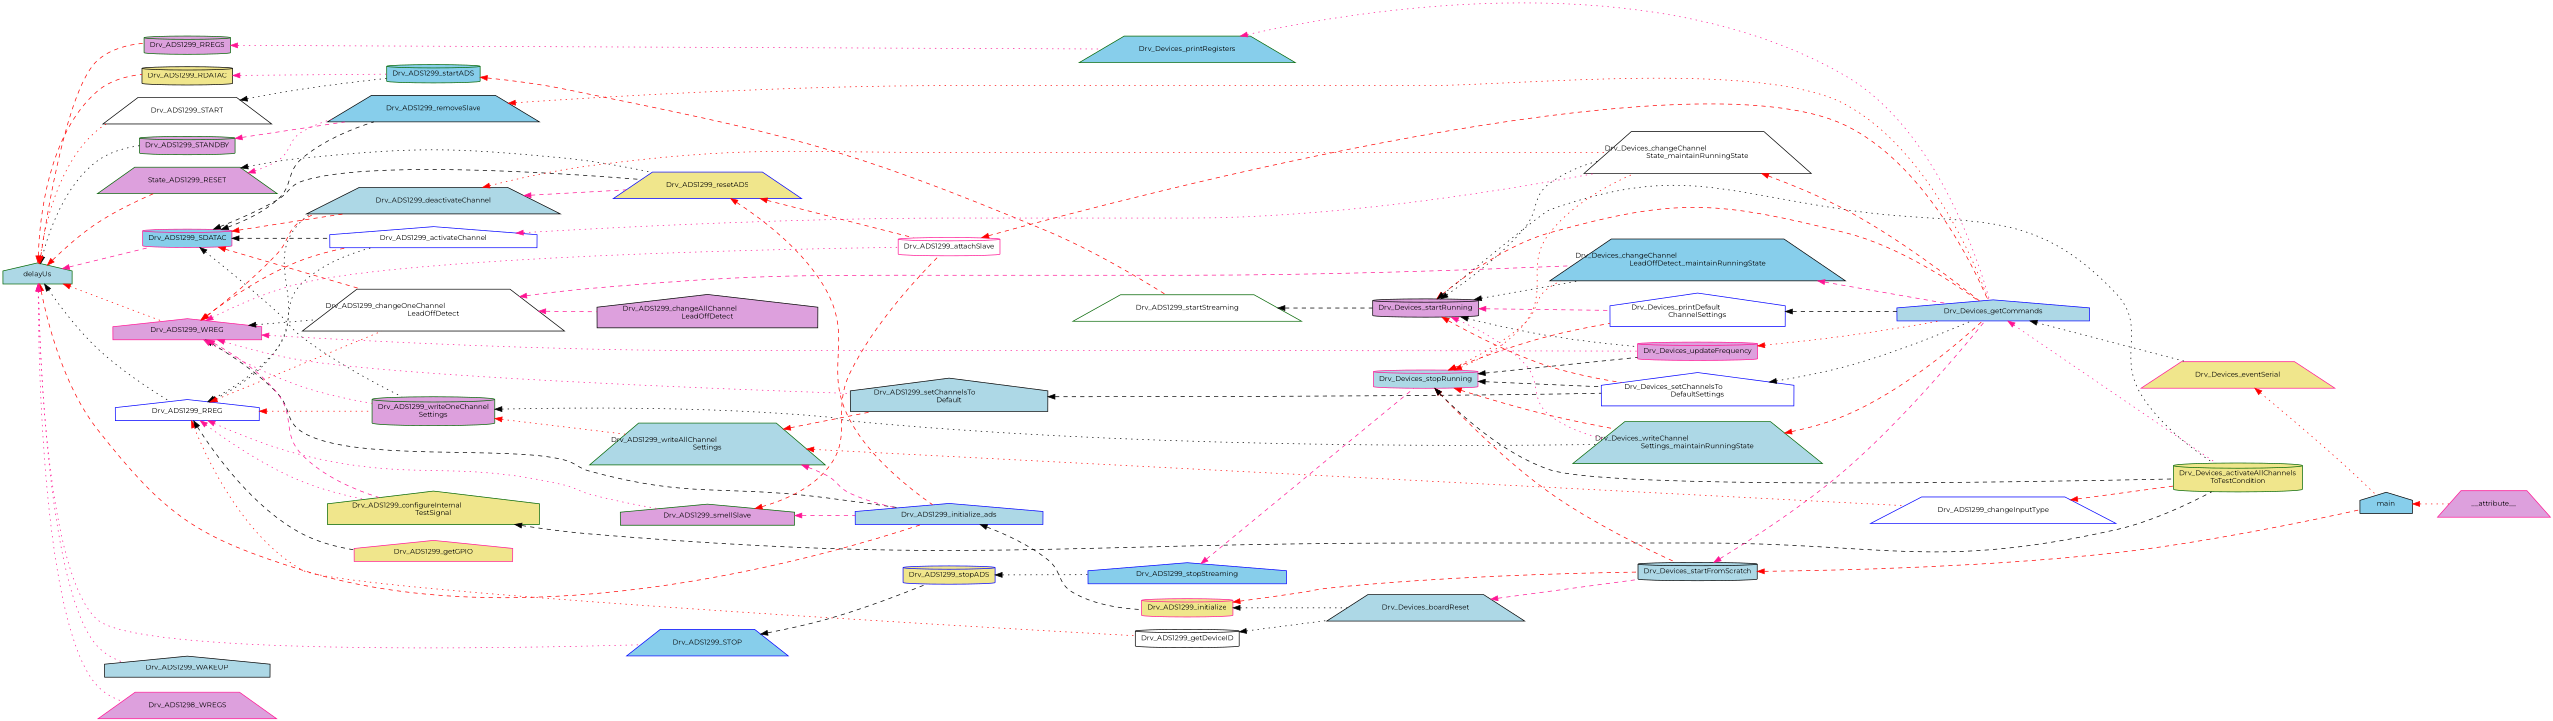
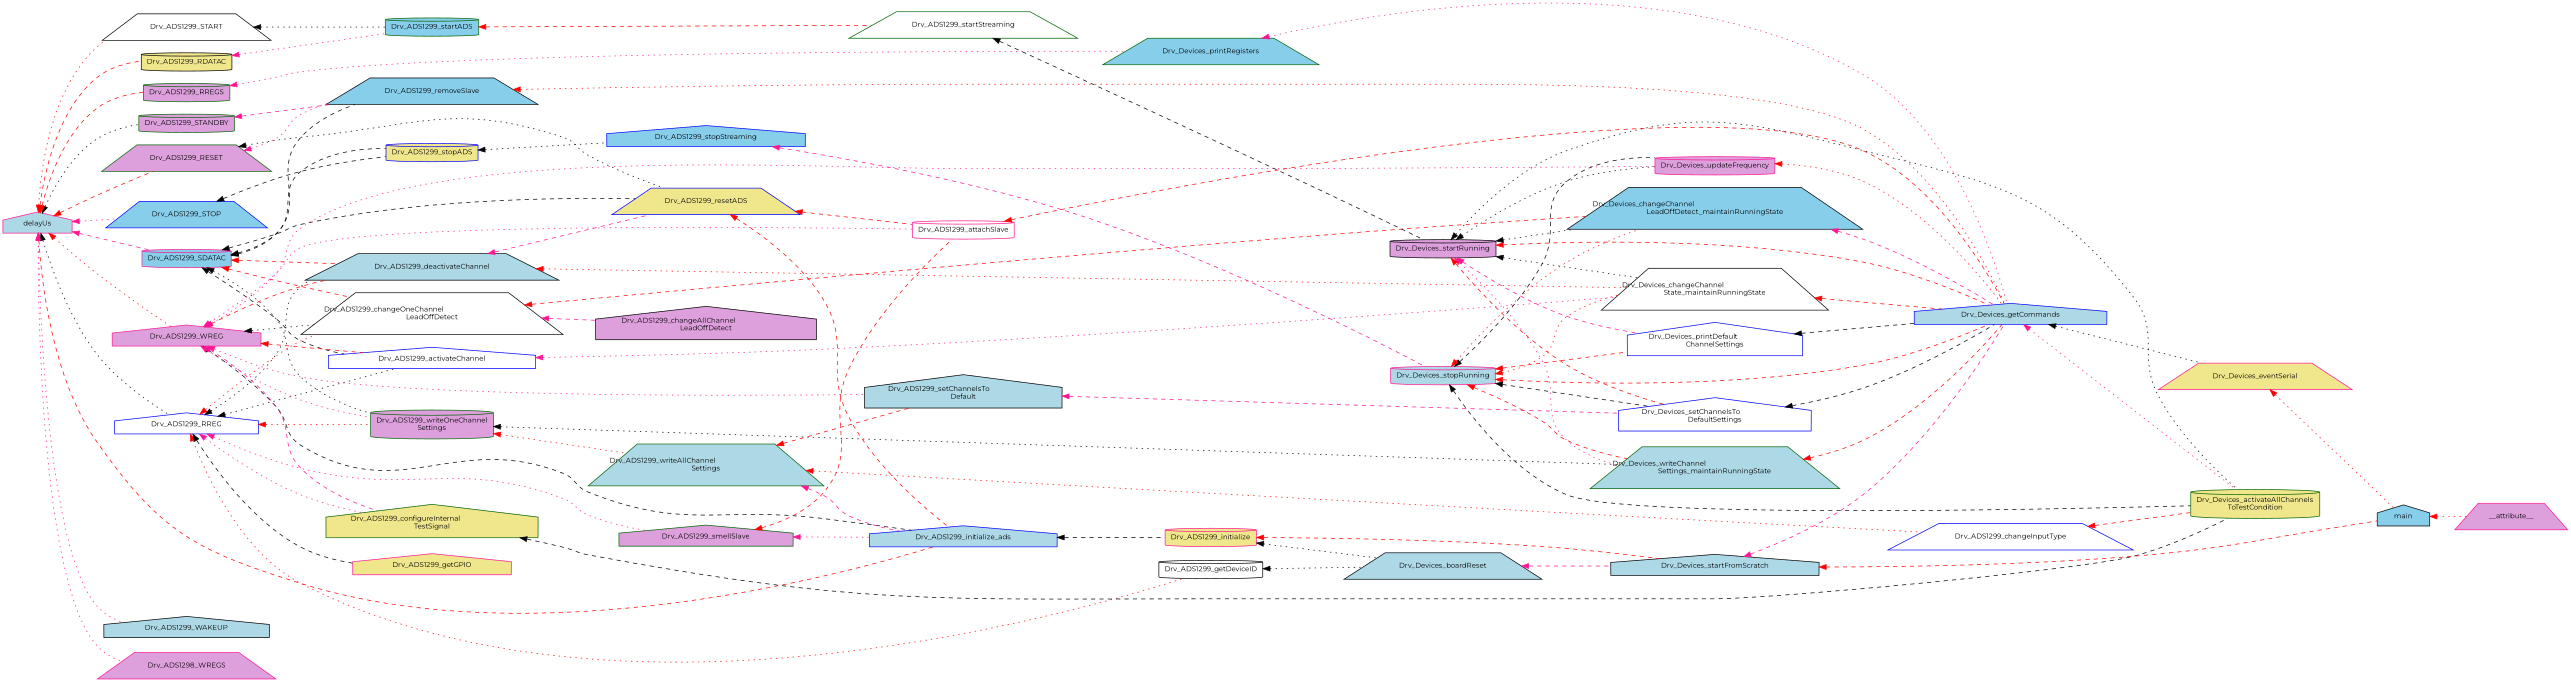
(187, 180) -> (187, 158)
none -> (293, 180)
(38, 275) -> (38, 224)
(1049, 275) -> (1059, 257)
(1876, 358) -> (1897, 375)
(1328, 396) -> (1344, 405)
(1548, 492) -> (1749, 379)
(829, 515) -> (835, 537)
(1698, 572) -> (1715, 566)
